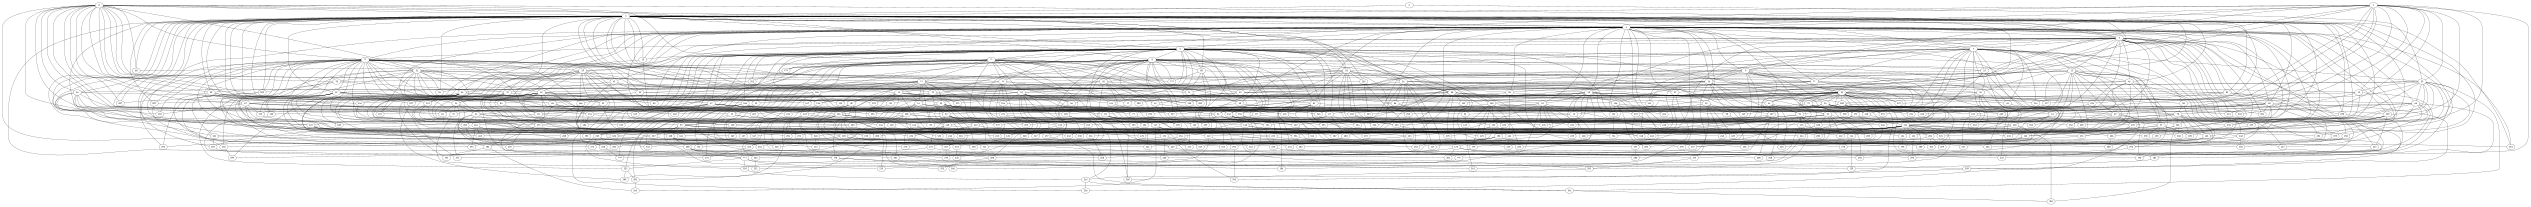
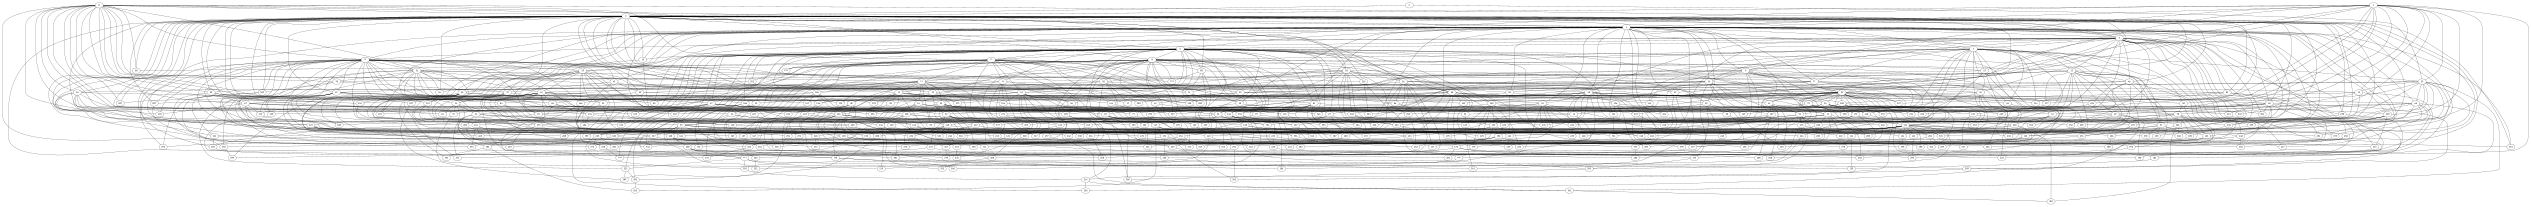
(242, 82) -> (2445, 58)
(473, 122) -> (589, 121)
(1733, 136) -> none
